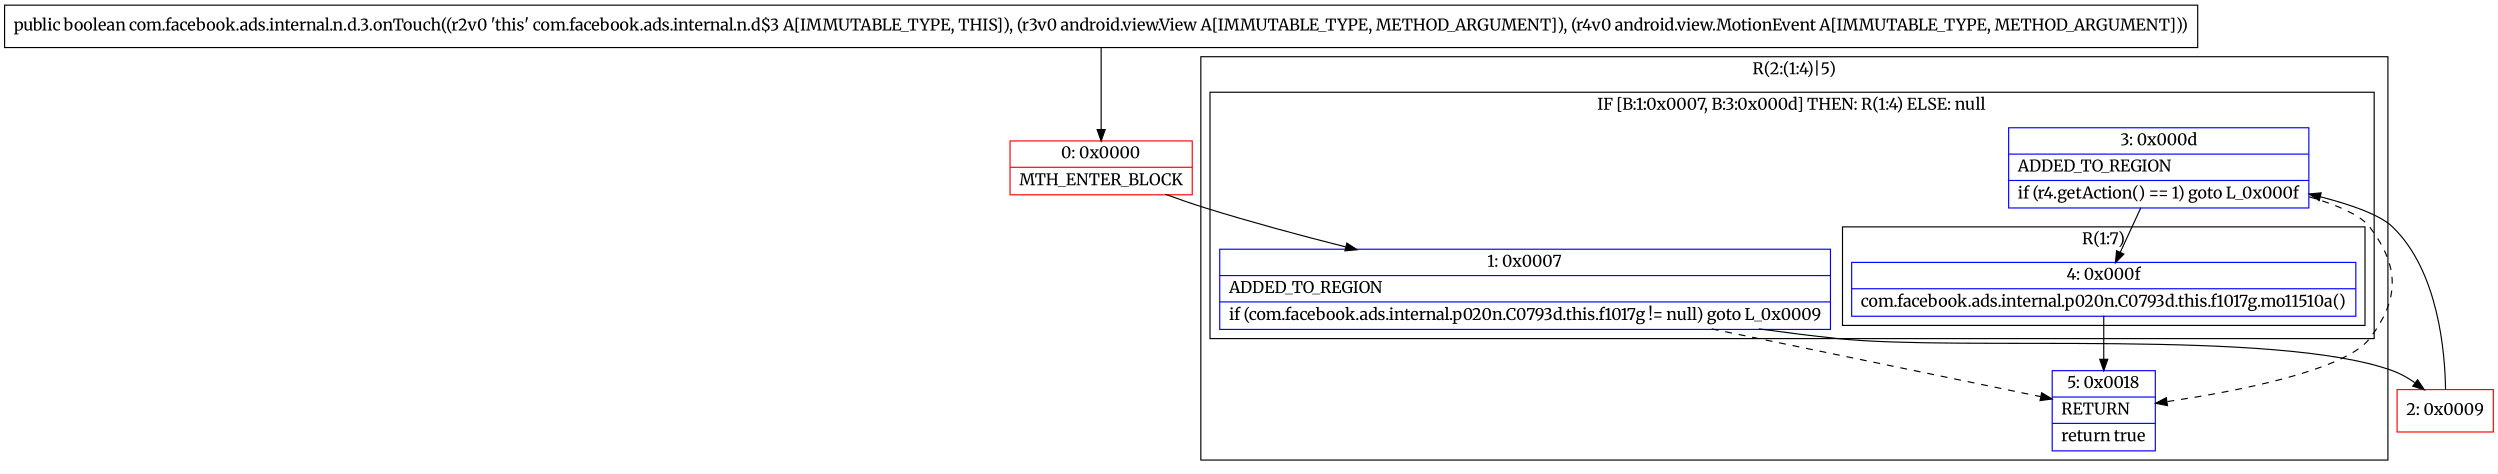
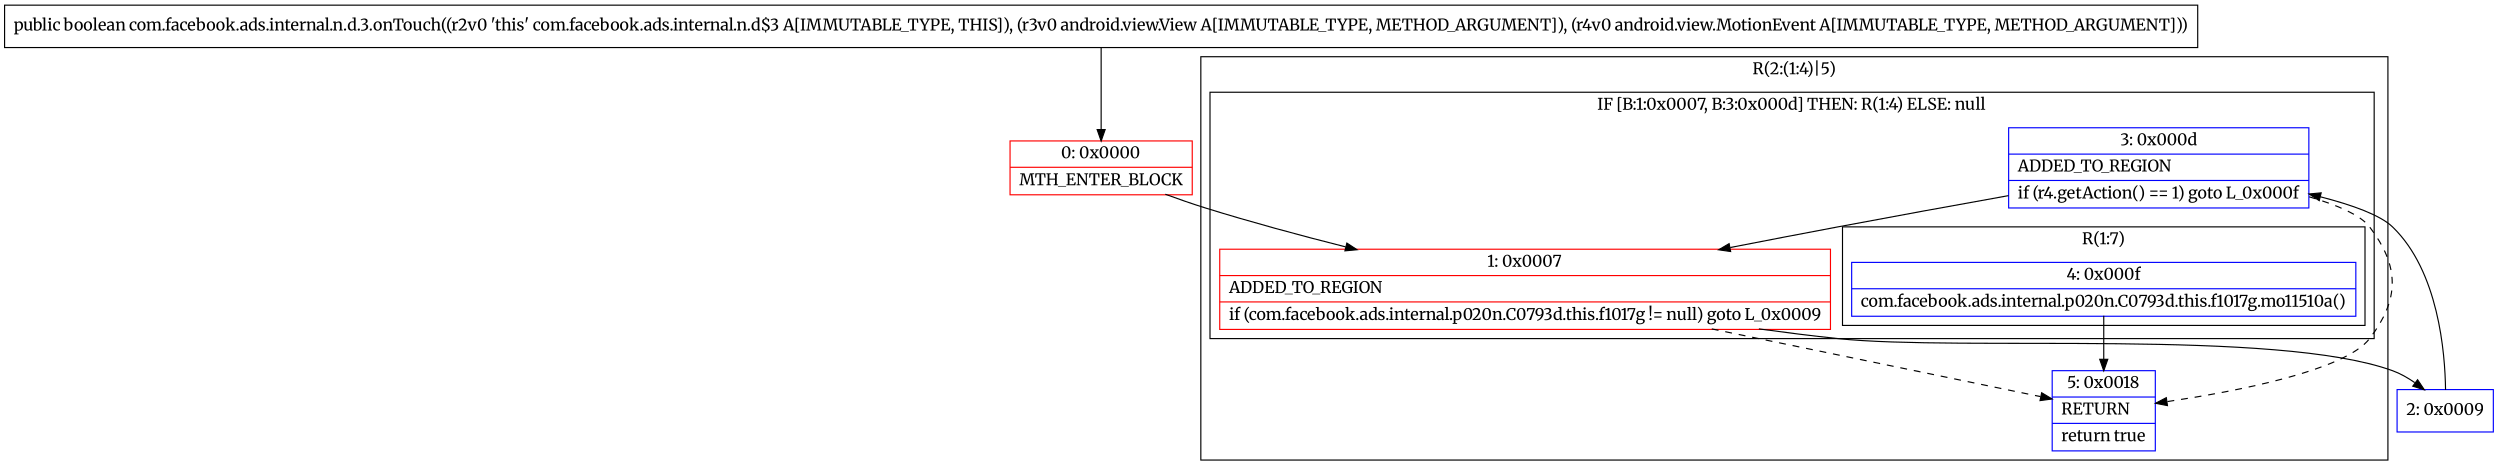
(2129, 234) -> (1876, 220)
(1525, 289) -> (1525, 289)
(2445, 411) -> (2445, 411)
